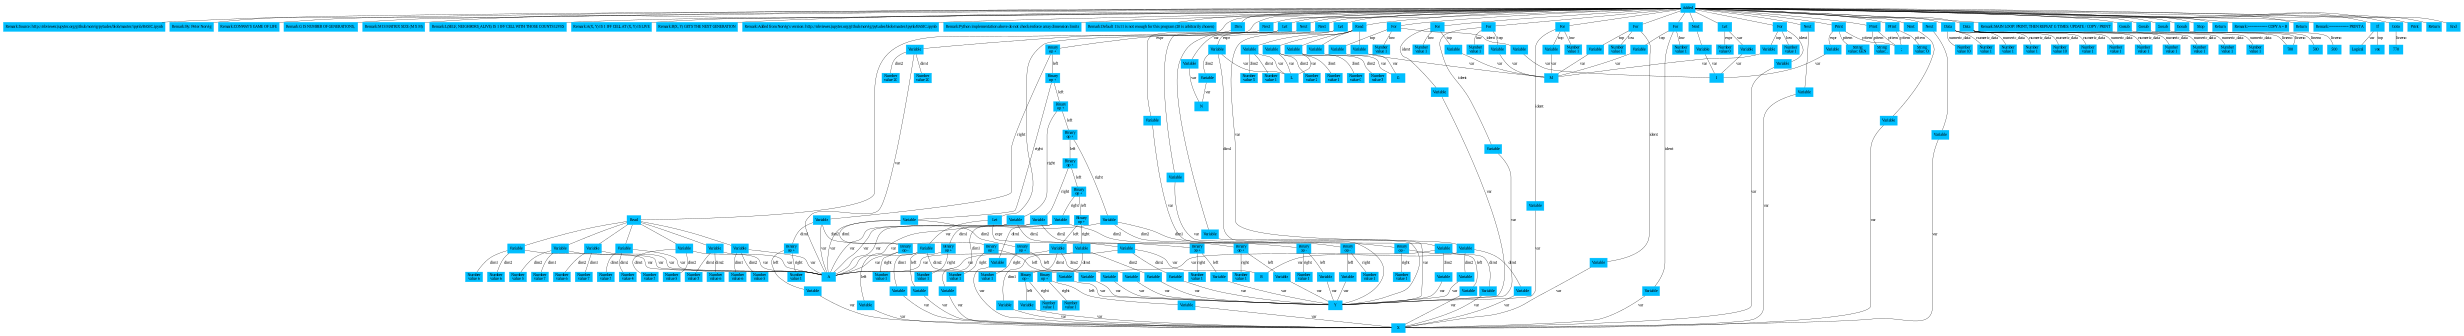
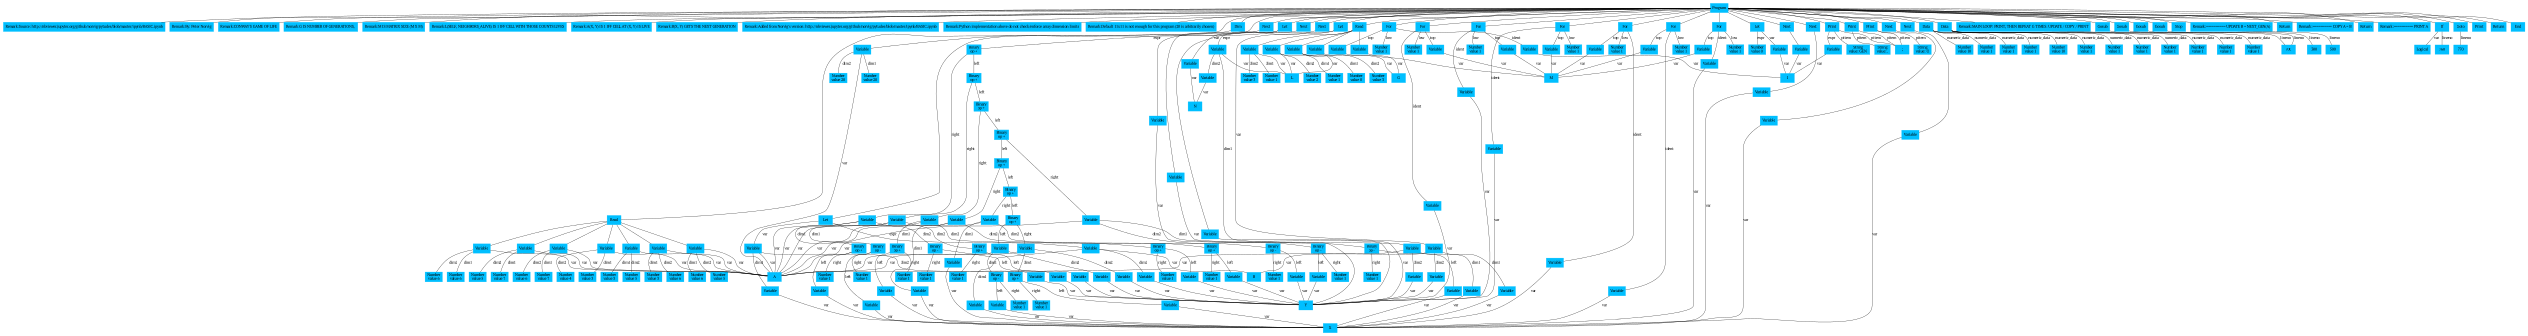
(1688, 8) -> (1719, 8)
none -> (2231, 27)
(2380, 38) -> (2447, 38)
